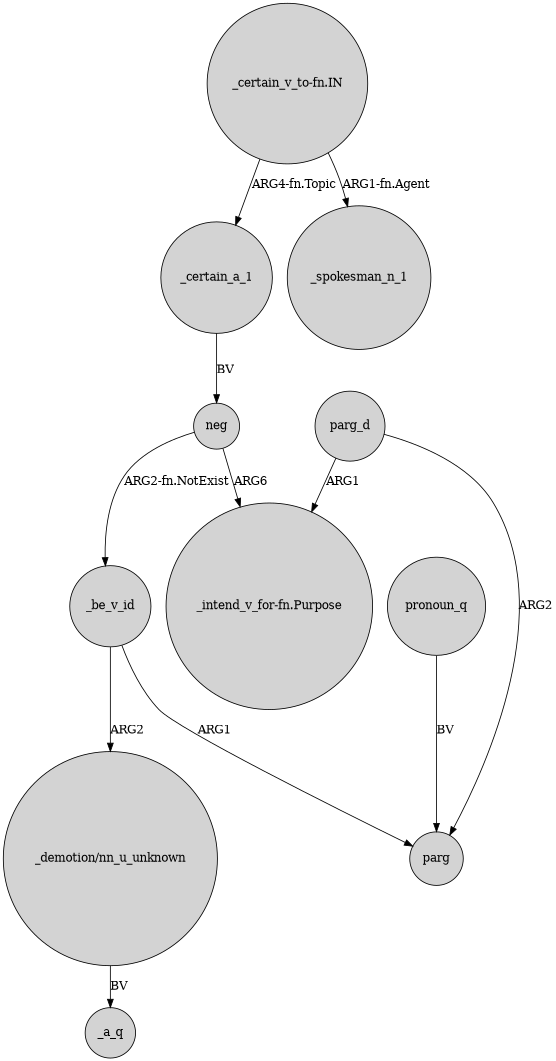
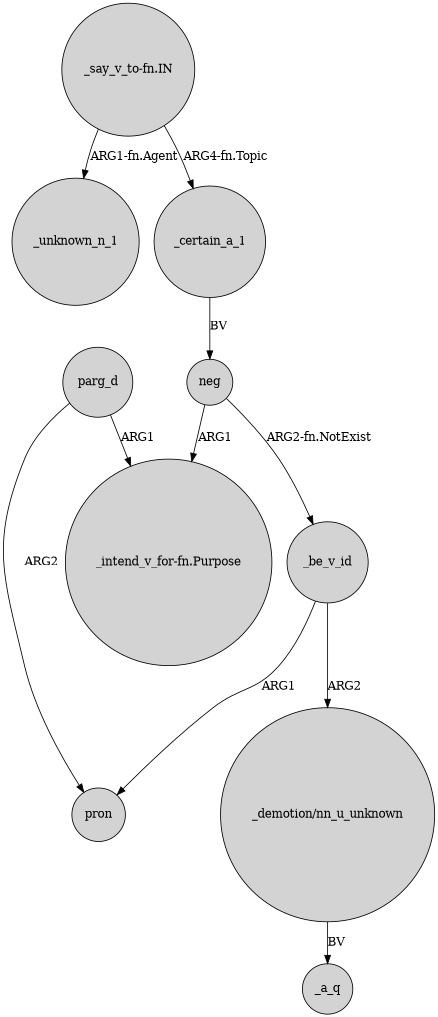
(287, 84) -> (128, 70)
(359, 278) -> (76, 242)
(251, 482) -> (215, 438)
(437, 606) -> none
(437, 859) -> (99, 815)
